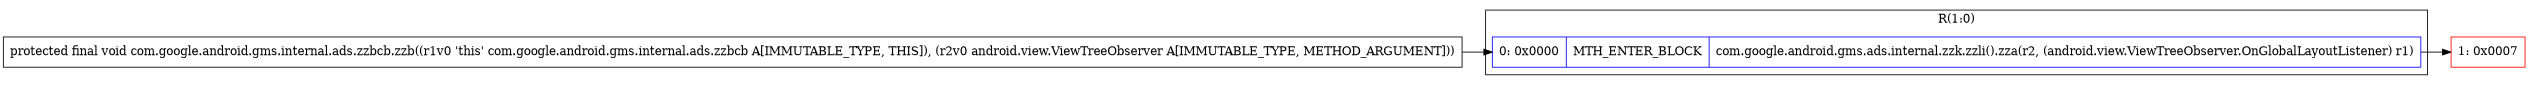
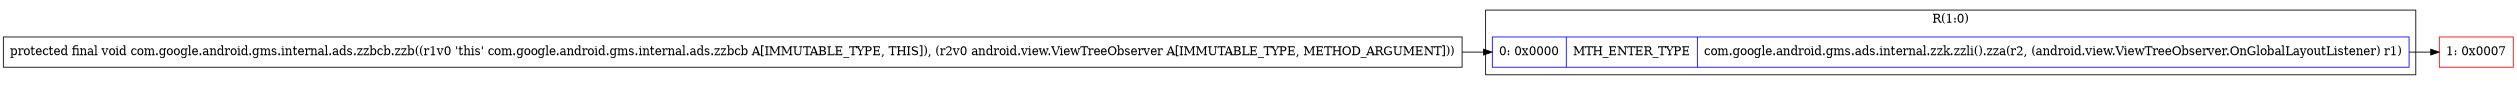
(1638, 52) -> (1632, 52)
